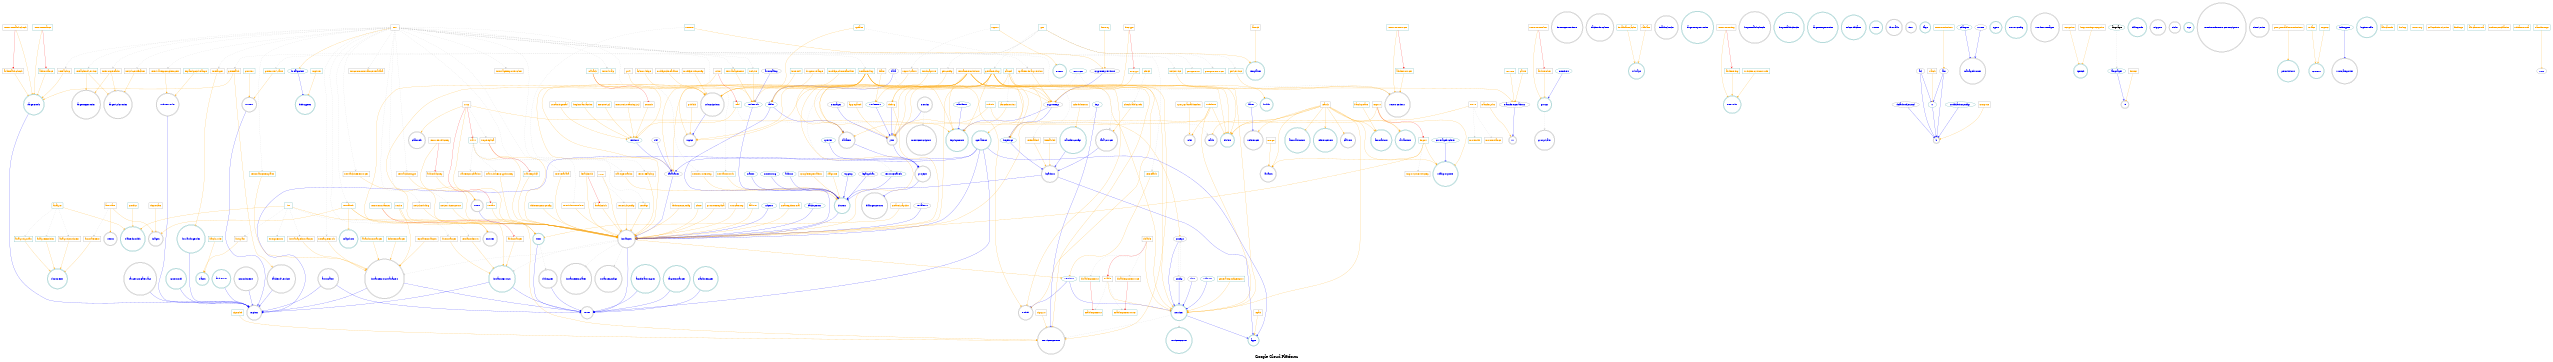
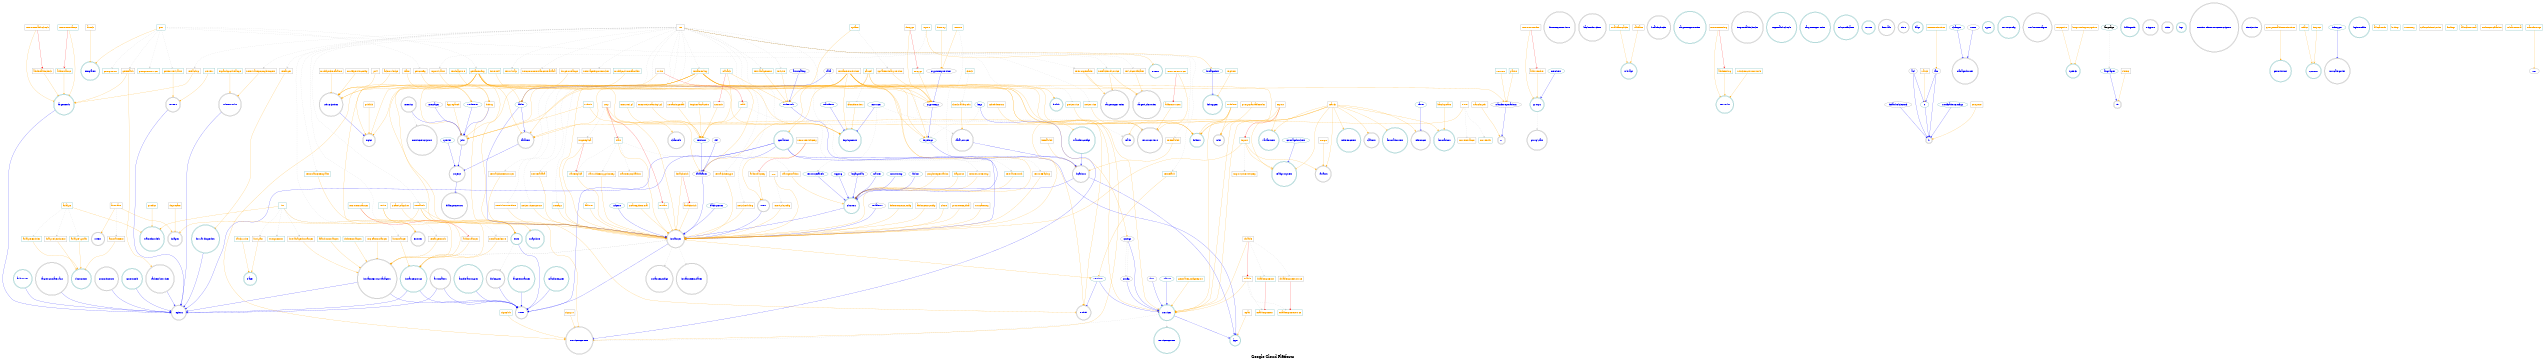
(1008, 121) -> (866, 119)
